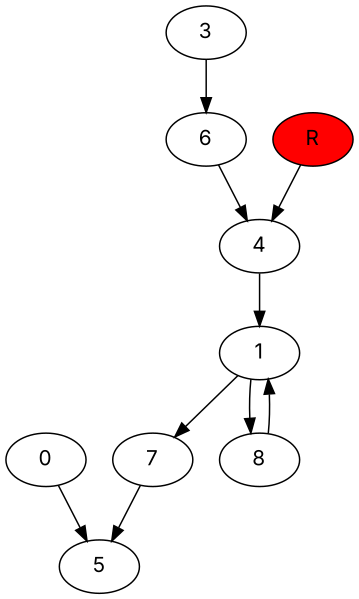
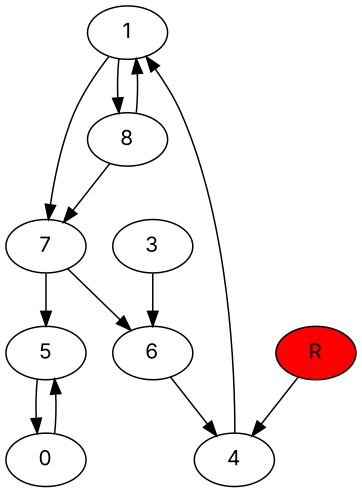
none -> (91, 187)
none -> (94, 294)
none -> (36, 399)
